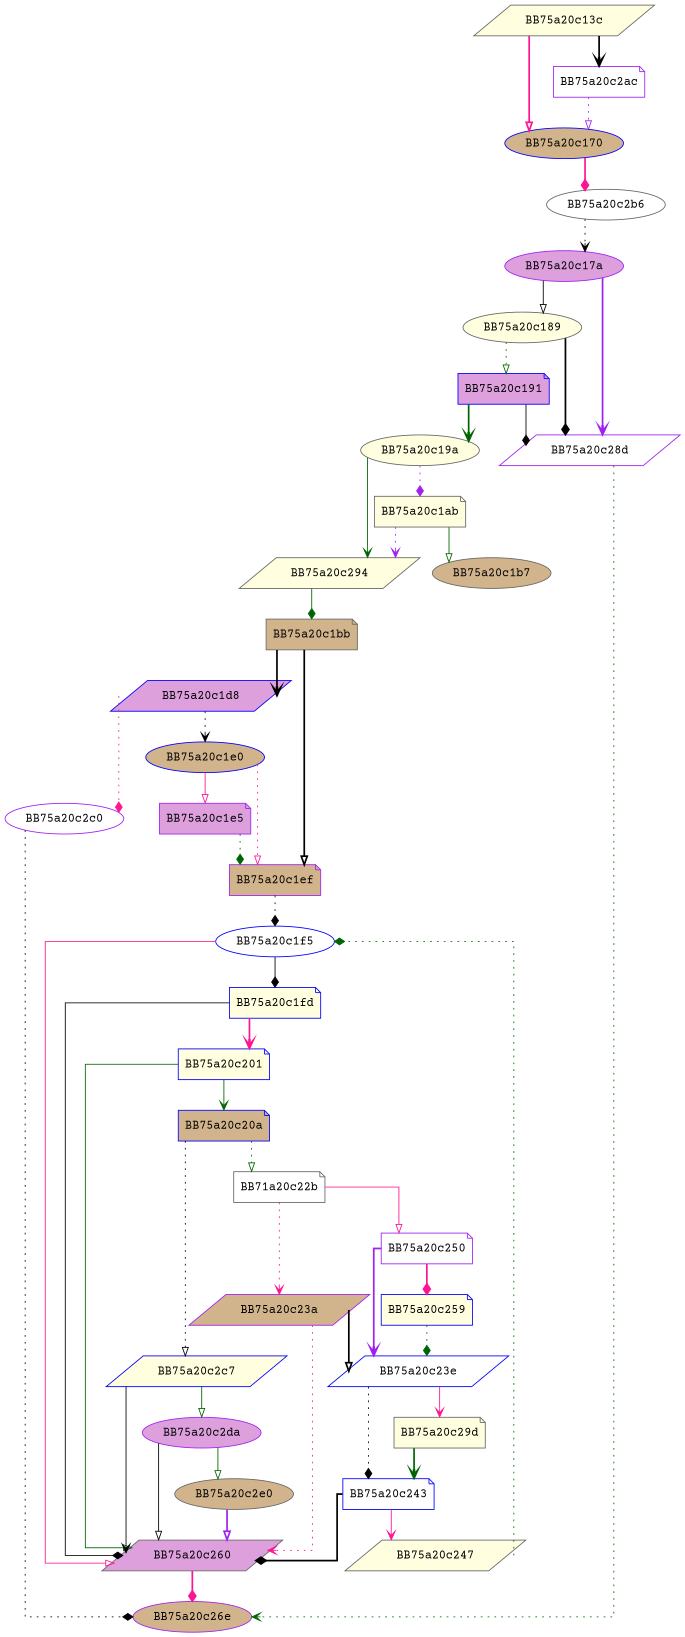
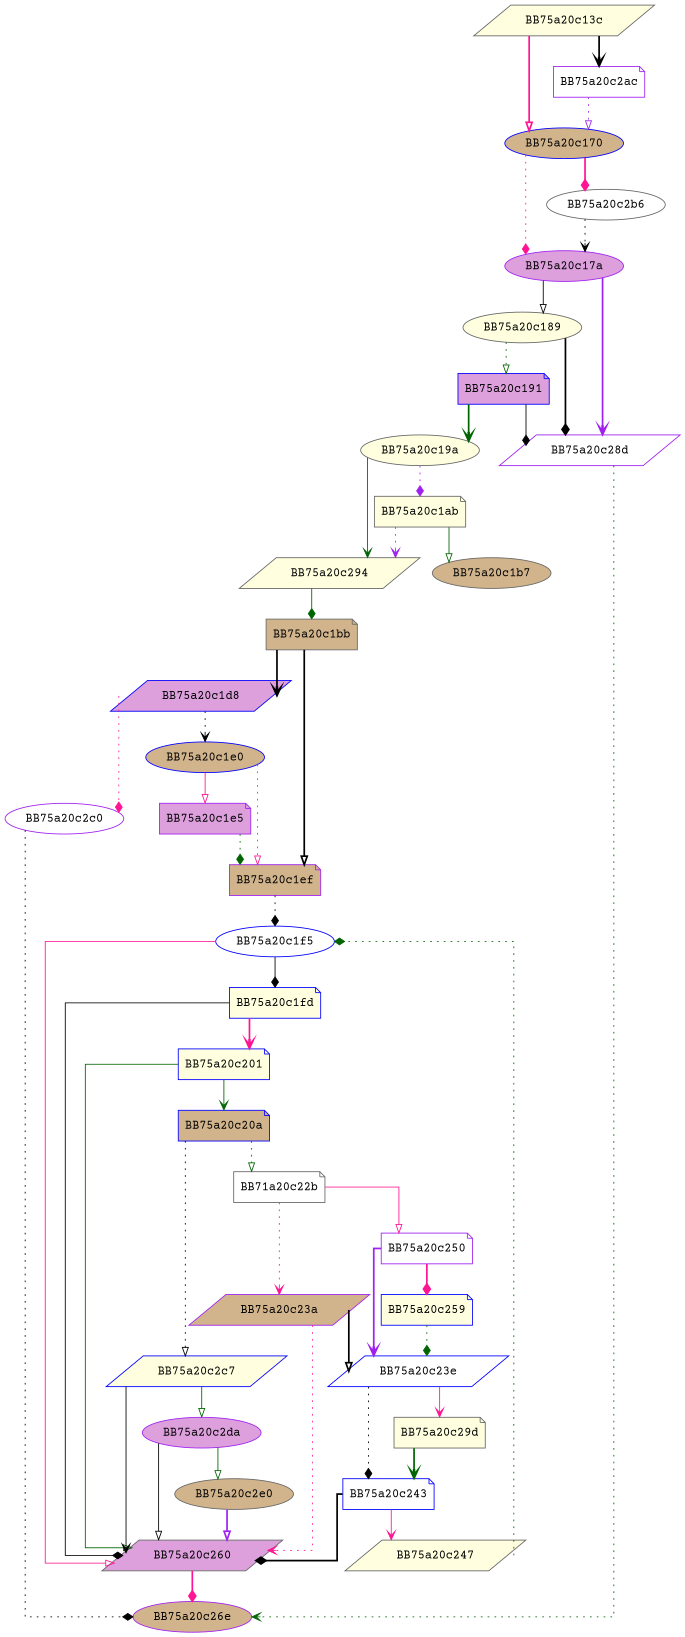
none -> (526, 199)
